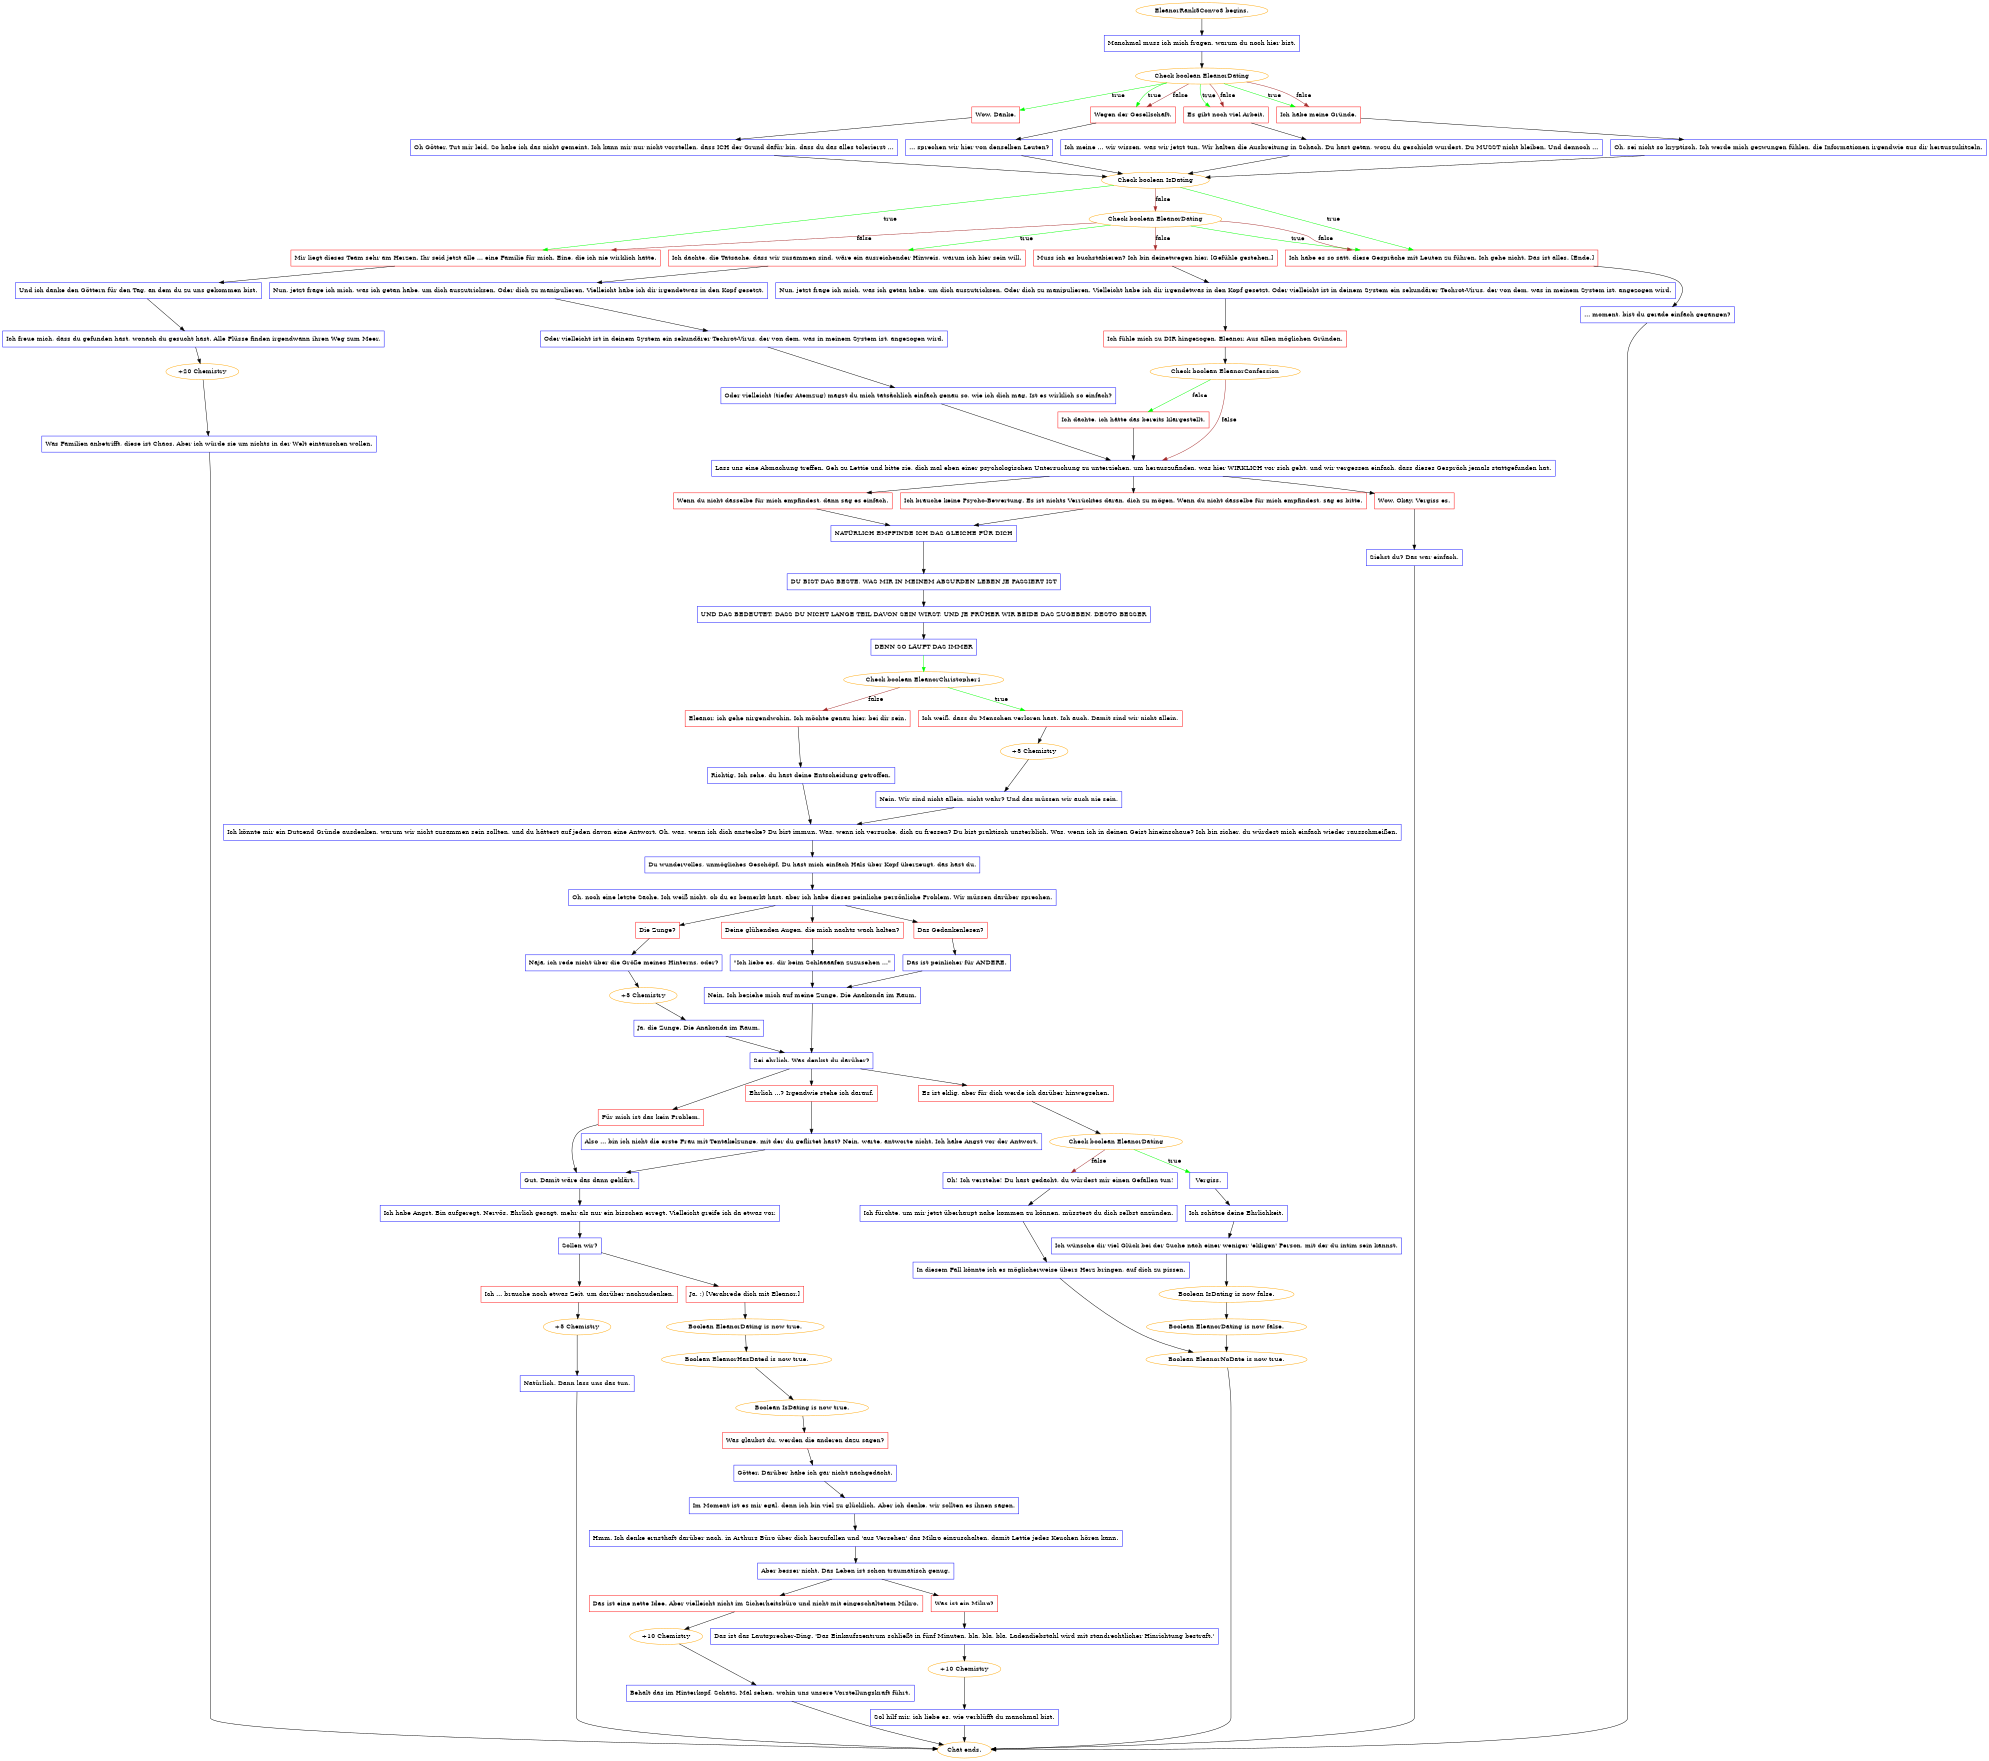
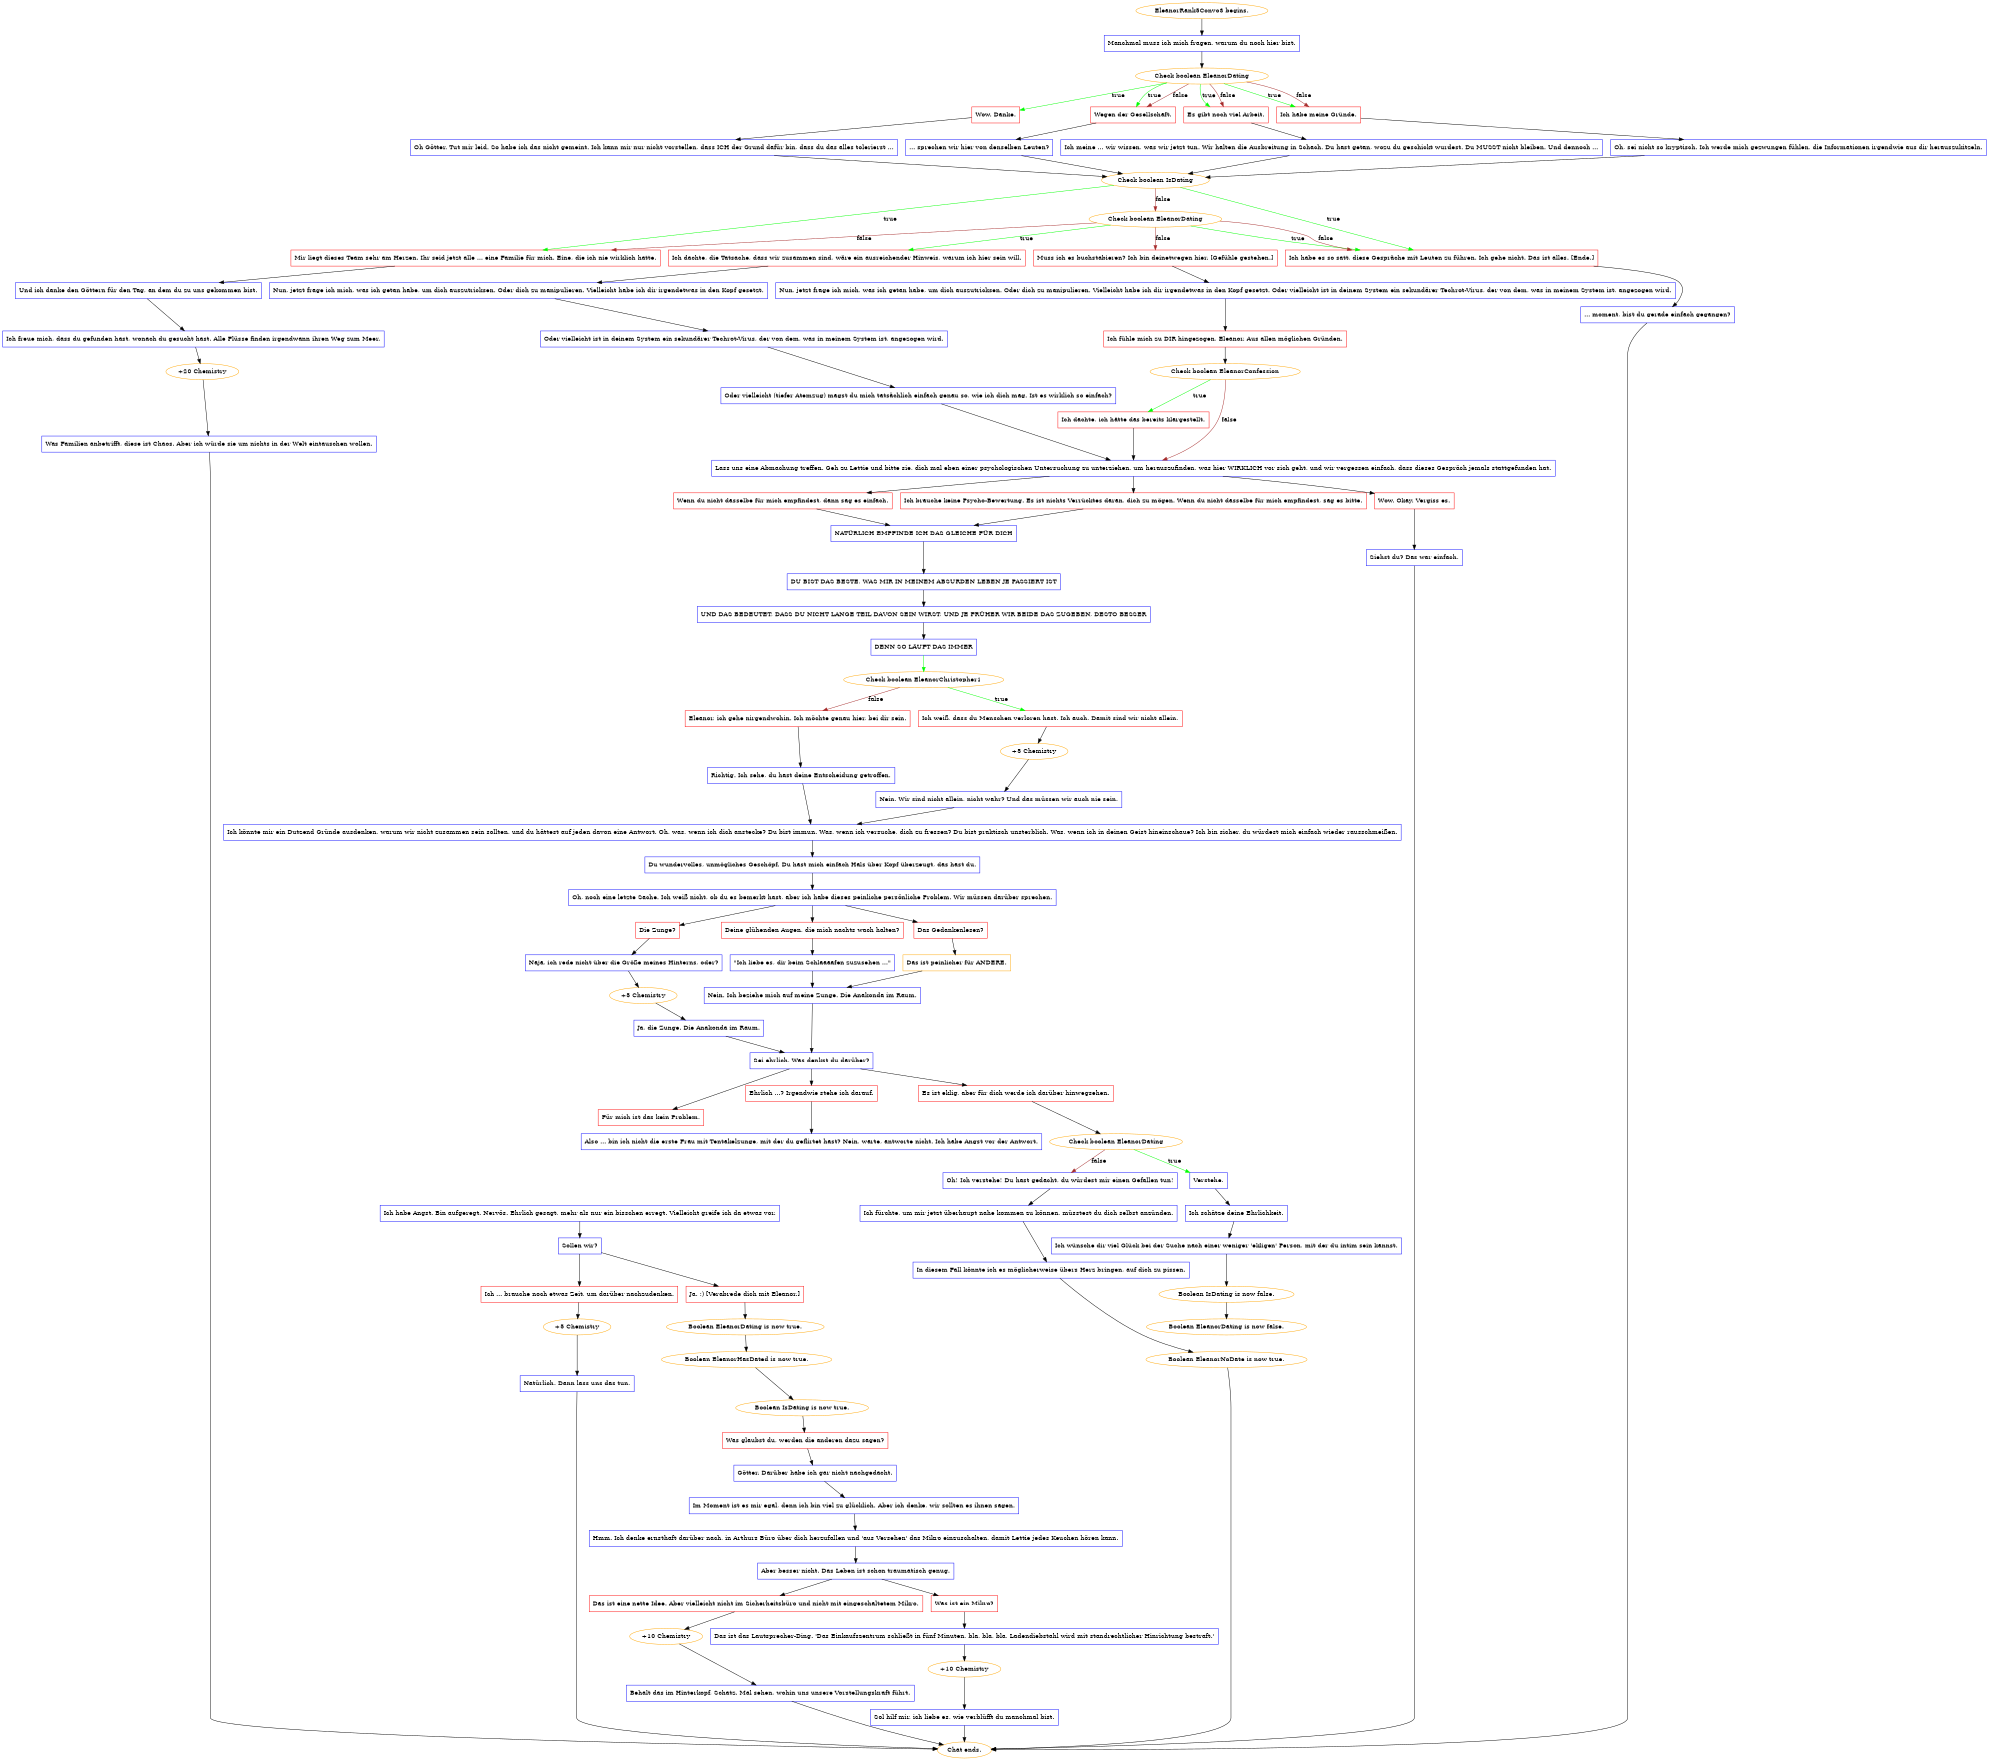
(1200, 396) -> (1200, 396)
(957, 963) -> (957, 963)
(580, 1181) -> none
(1209, 1181) -> (1209, 1181)
(1227, 1341) -> none
